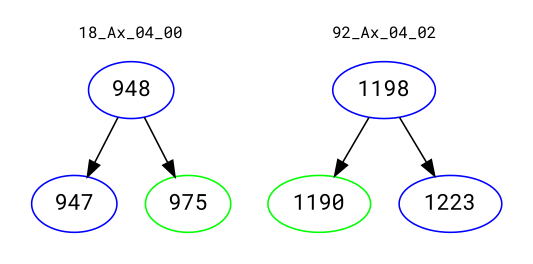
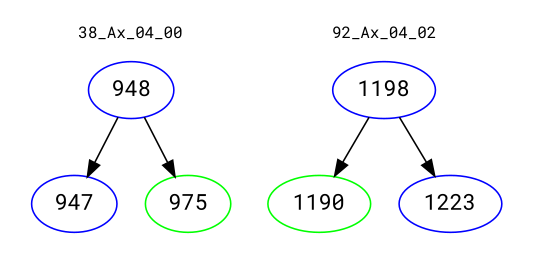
(131, 34) -> (131, 34)
